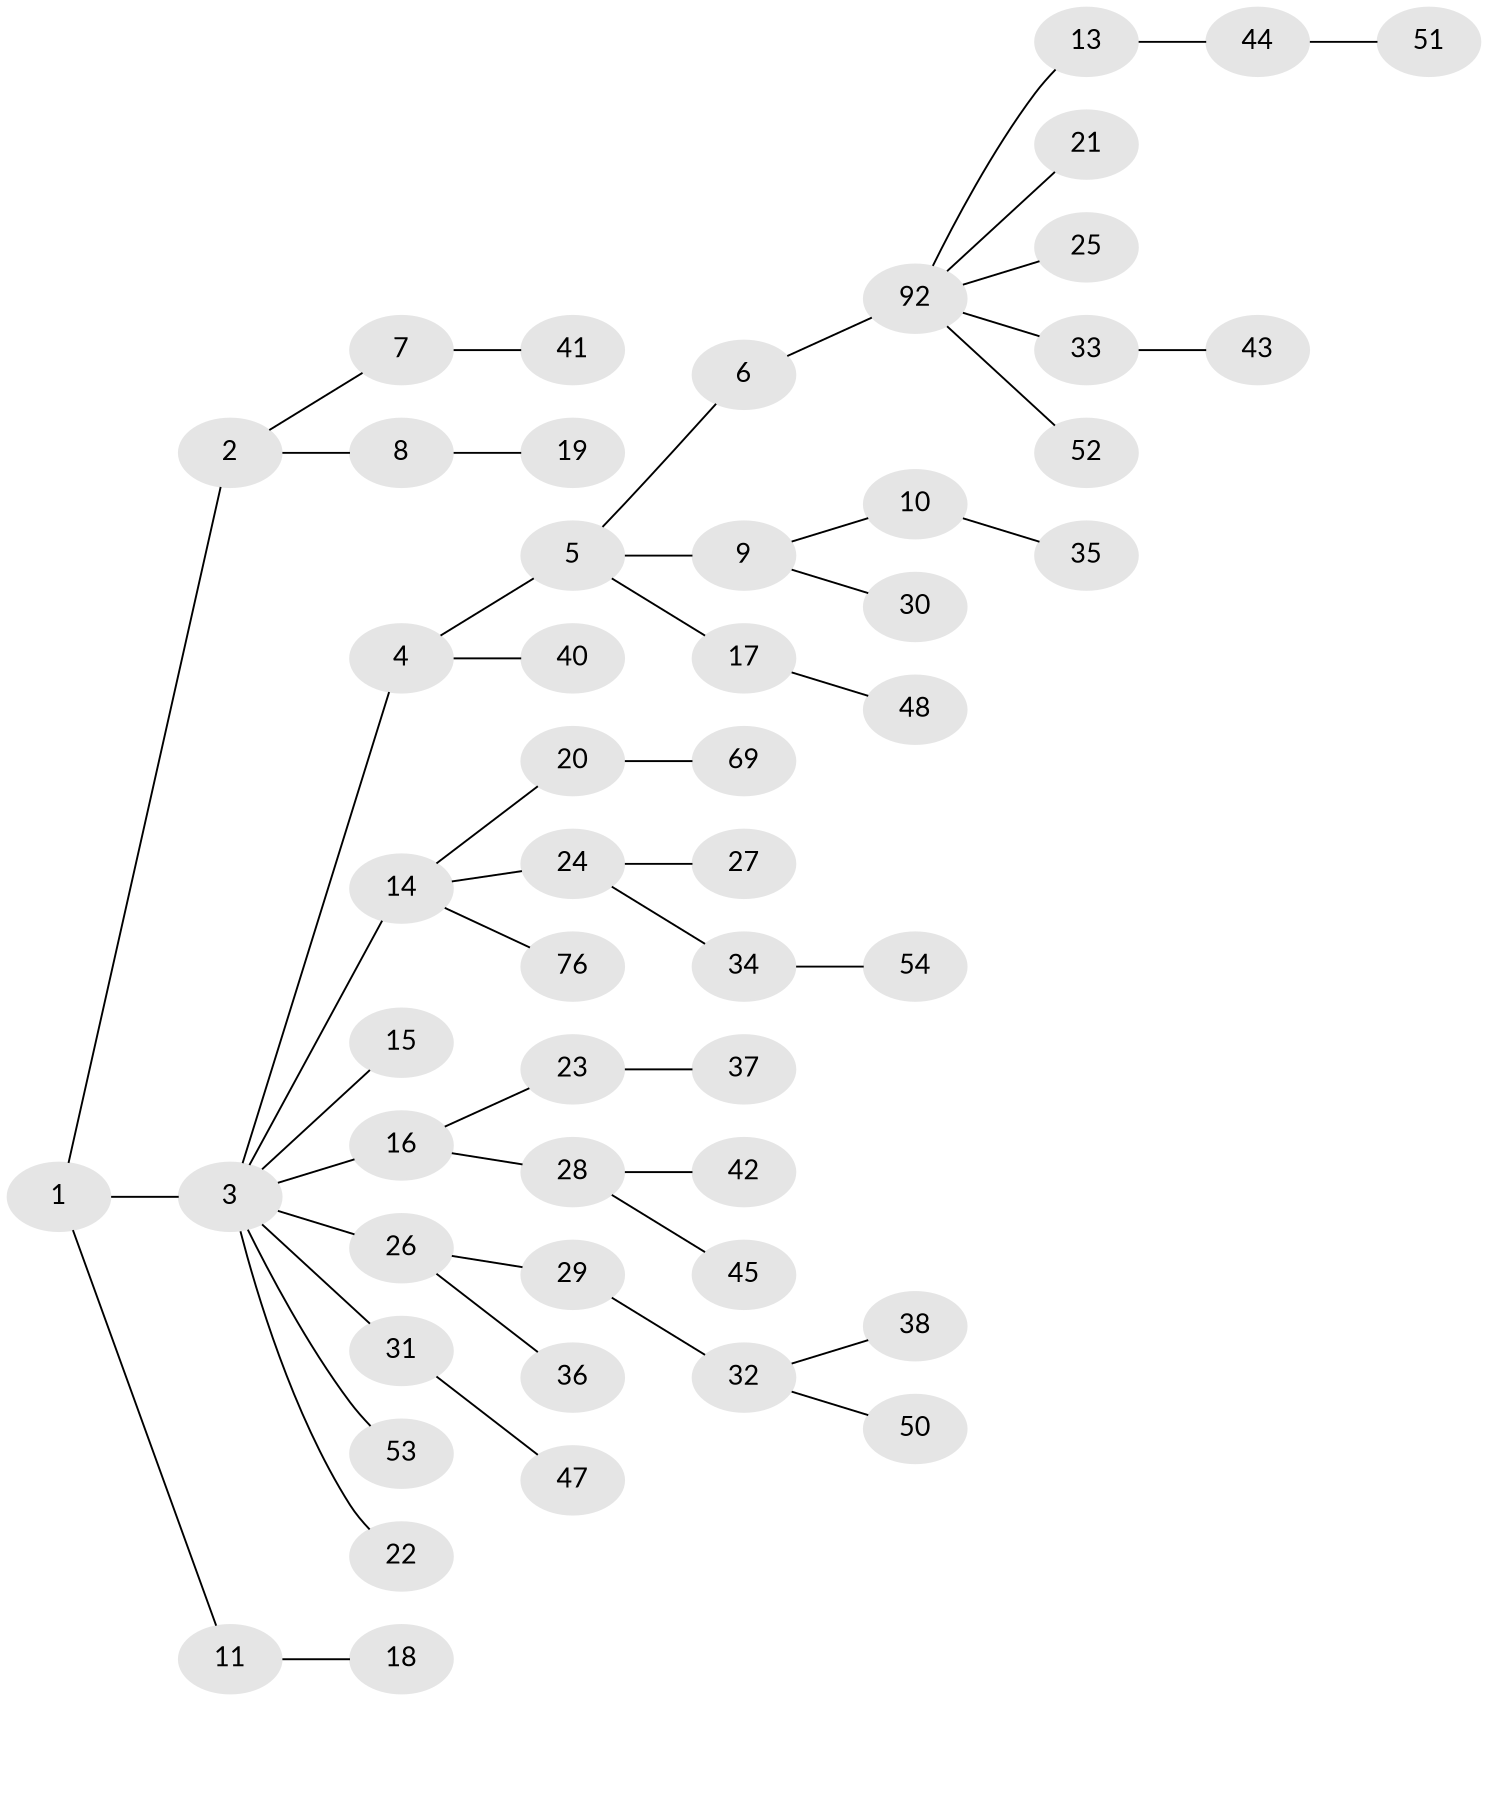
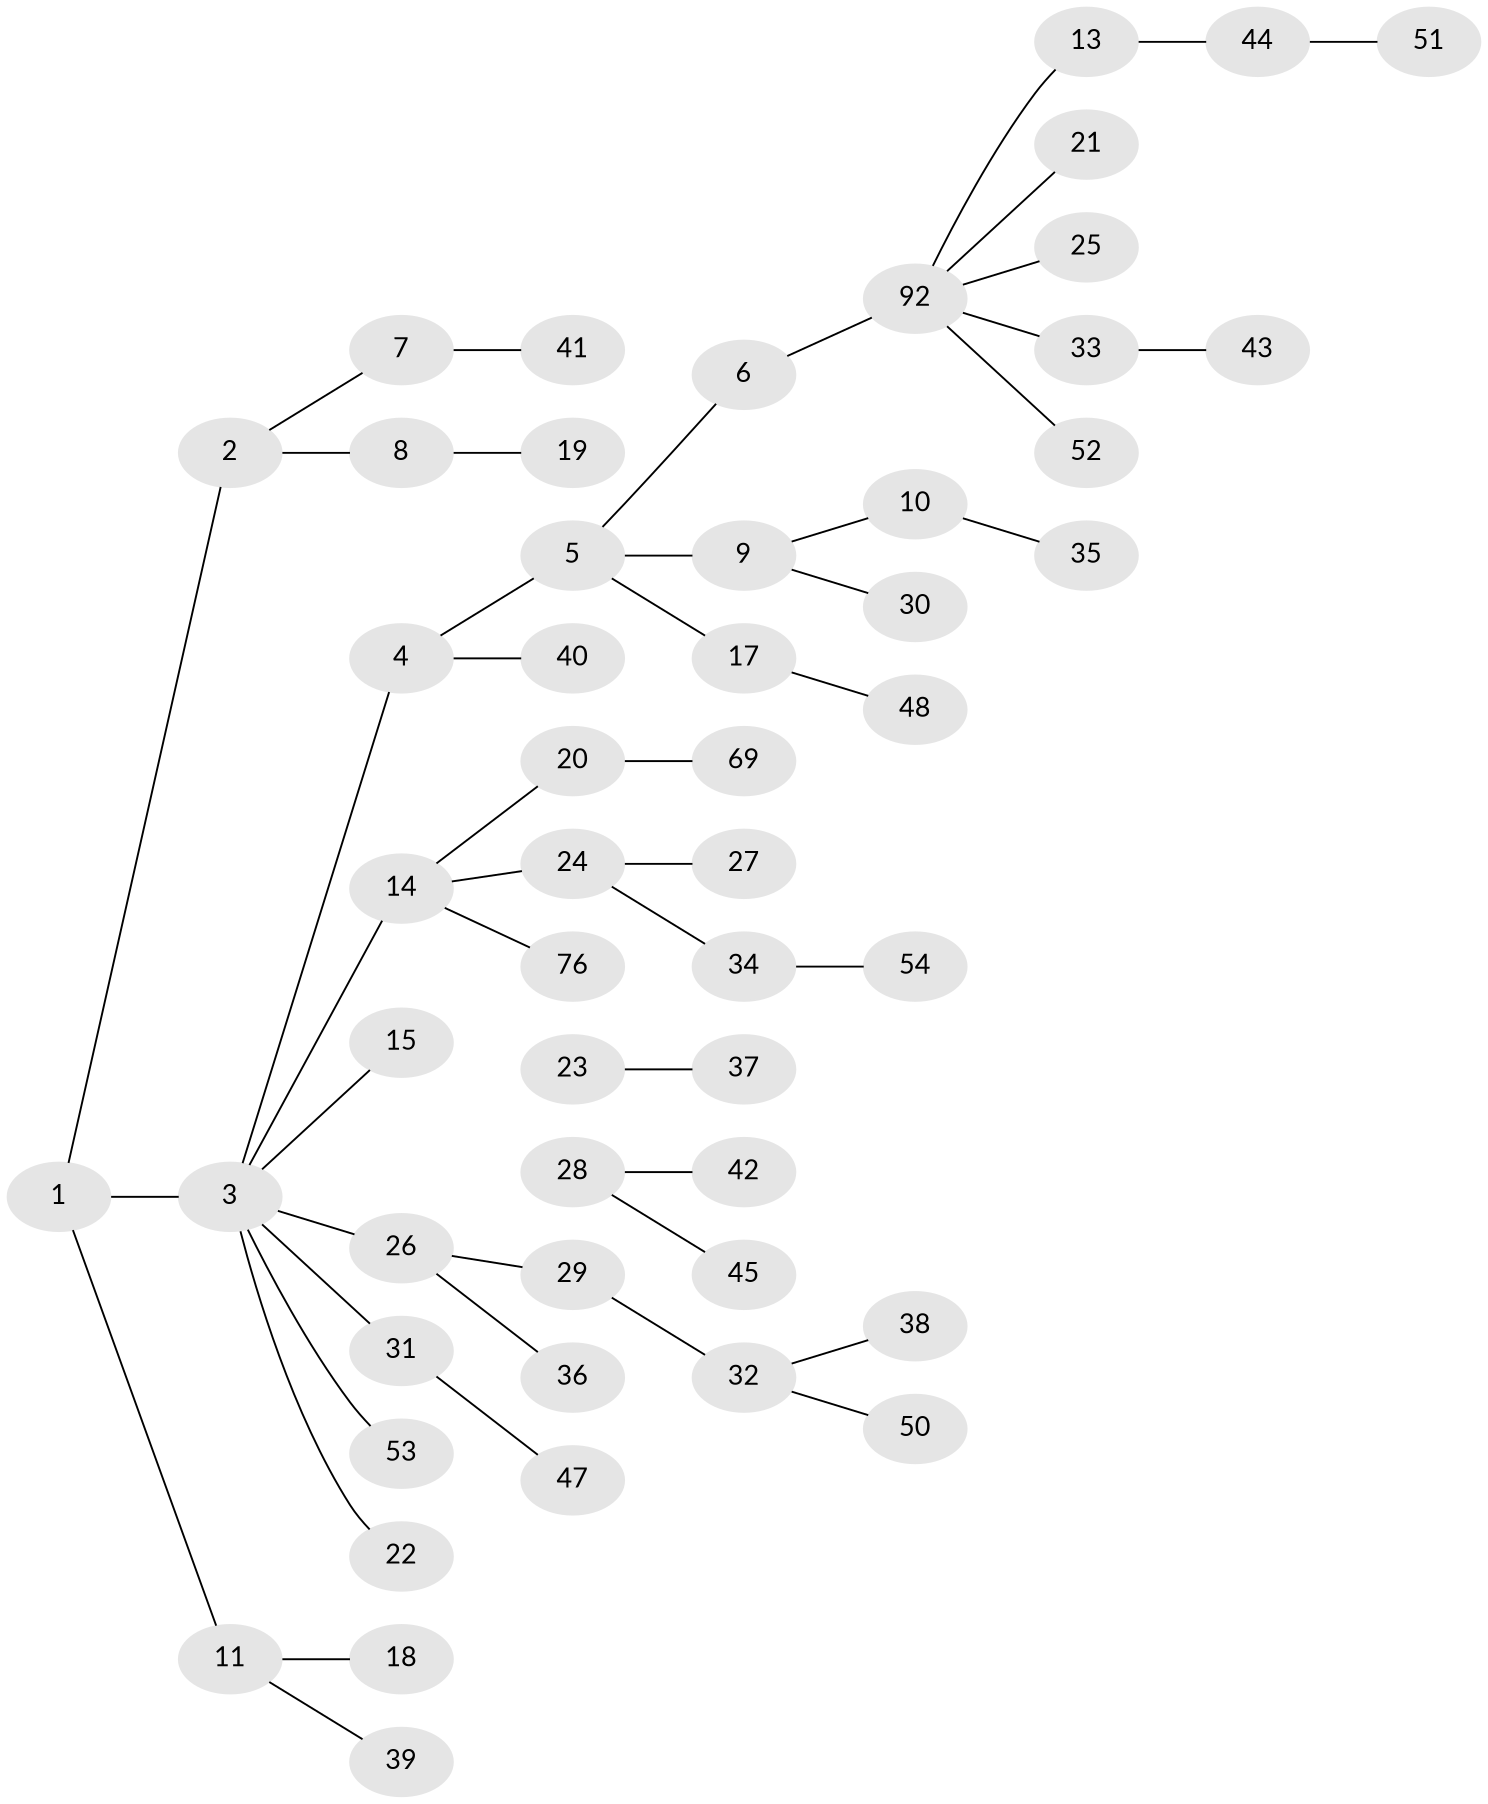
(401, 1145) -> none
none -> (401, 1762)
